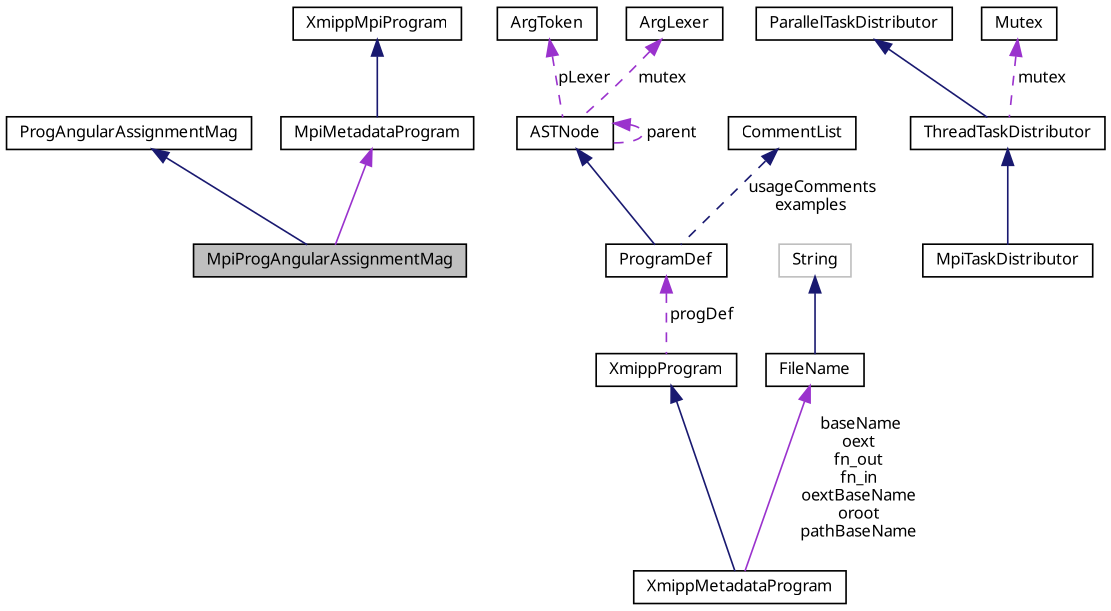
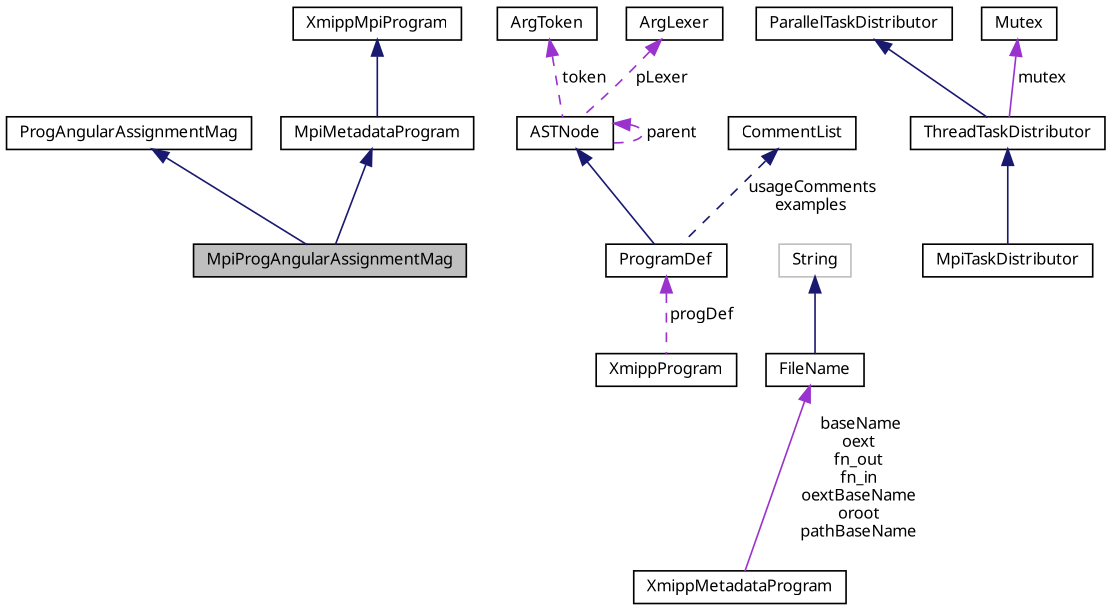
(583, 78) -> (583, 78)
(661, 78) -> (661, 78)
(1013, 87) -> (1013, 87)
(351, 205) -> (351, 205)
(706, 486) -> none
